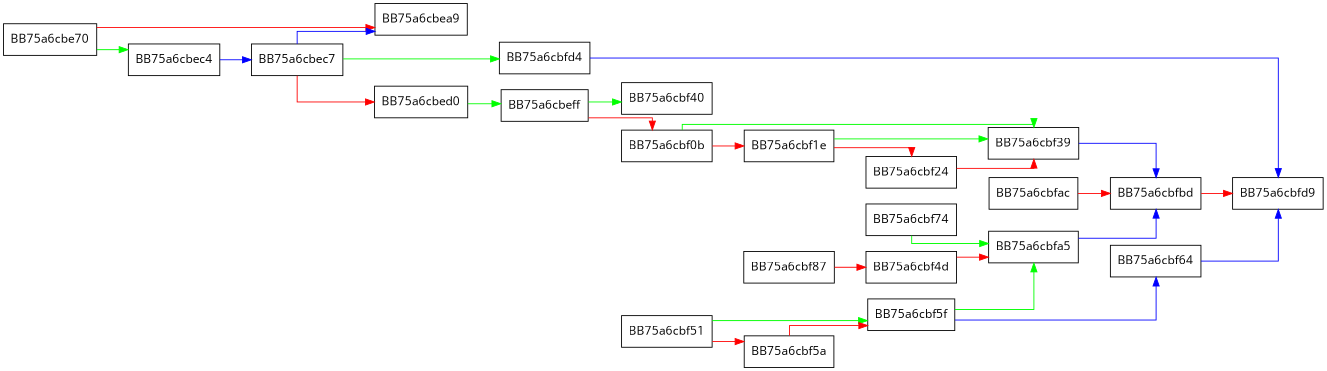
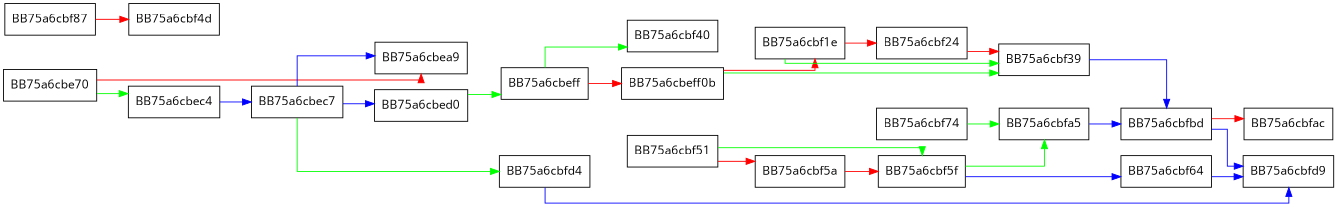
(318, 102) -> (354, 104)
(667, 146) -> (673, 84)
(1090, 193) -> (1223, 119)
(1212, 193) -> (1227, 143)
(968, 257) -> none
